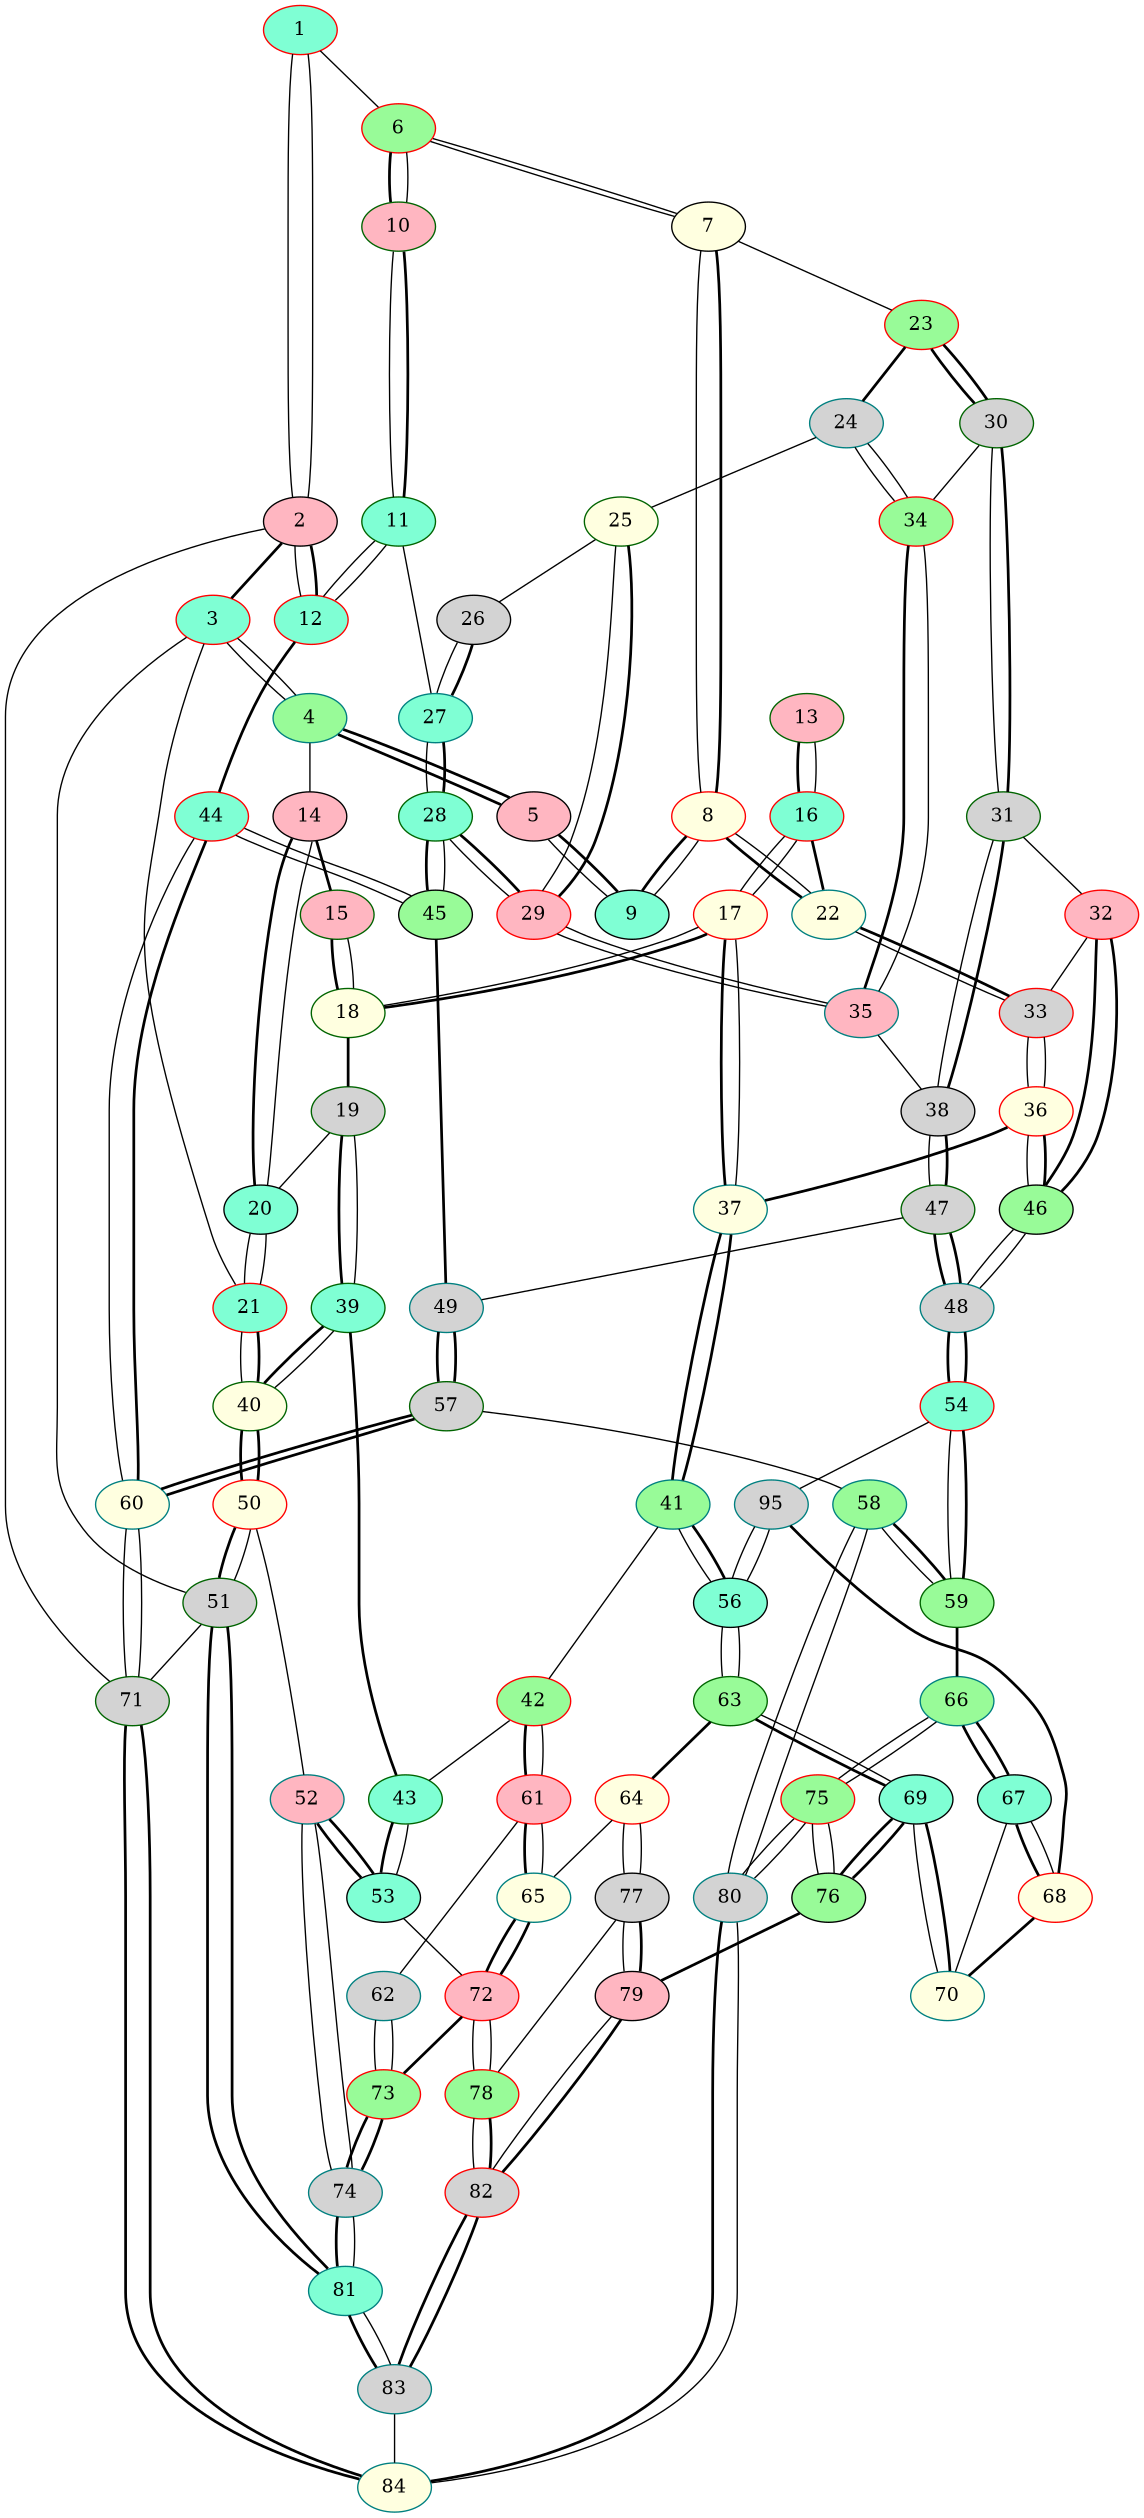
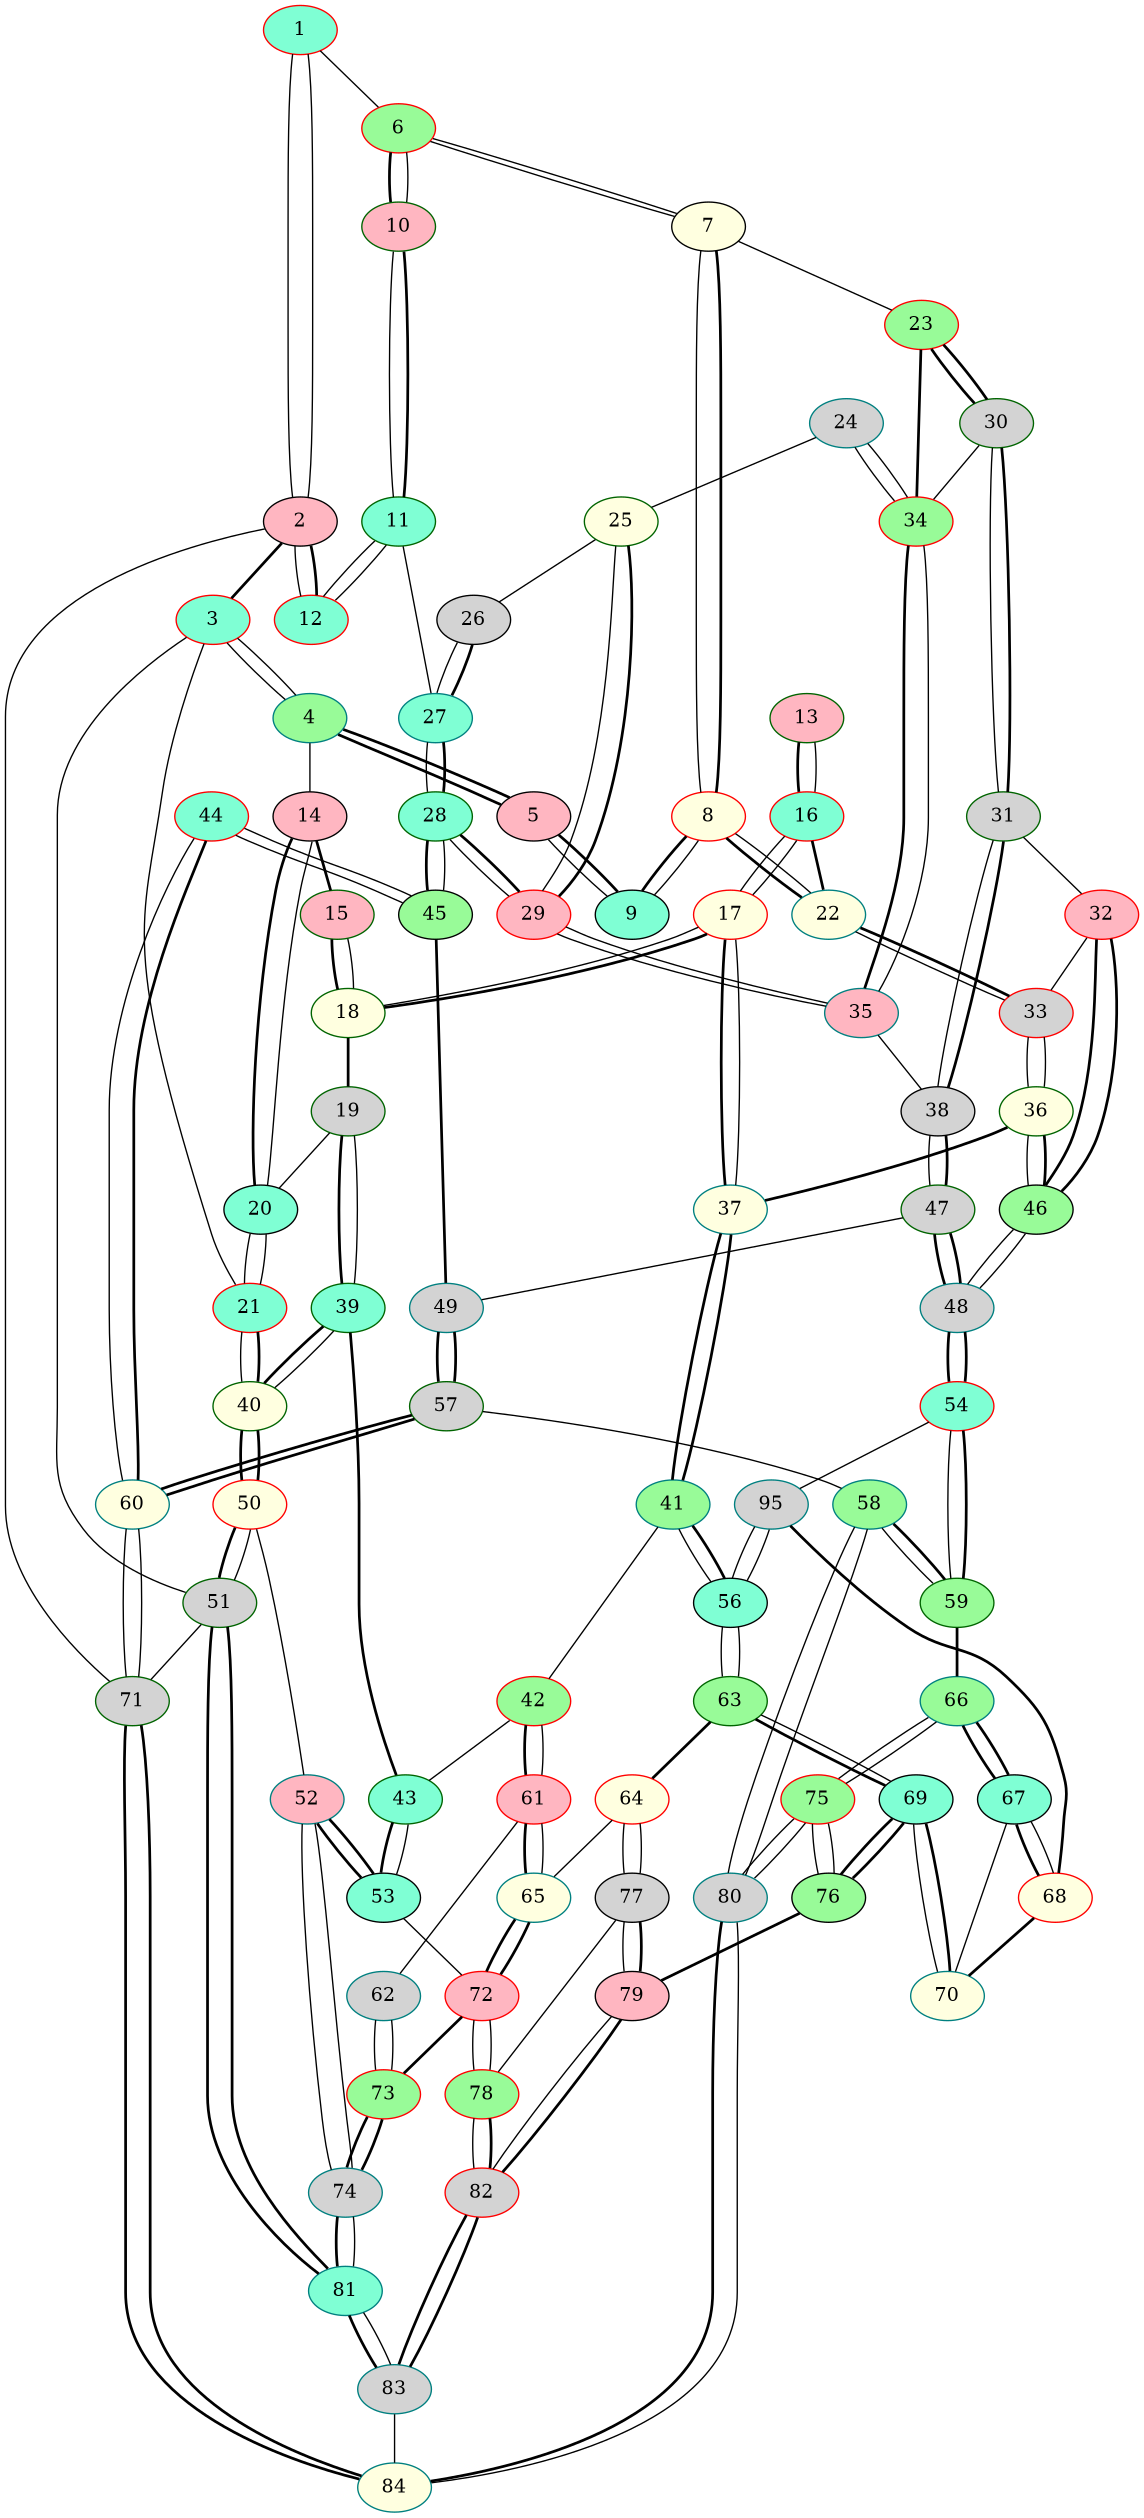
(884, 374) -> (919, 423)
(251, 714) -> none
(1036, 1111) -> (1036, 1111)
